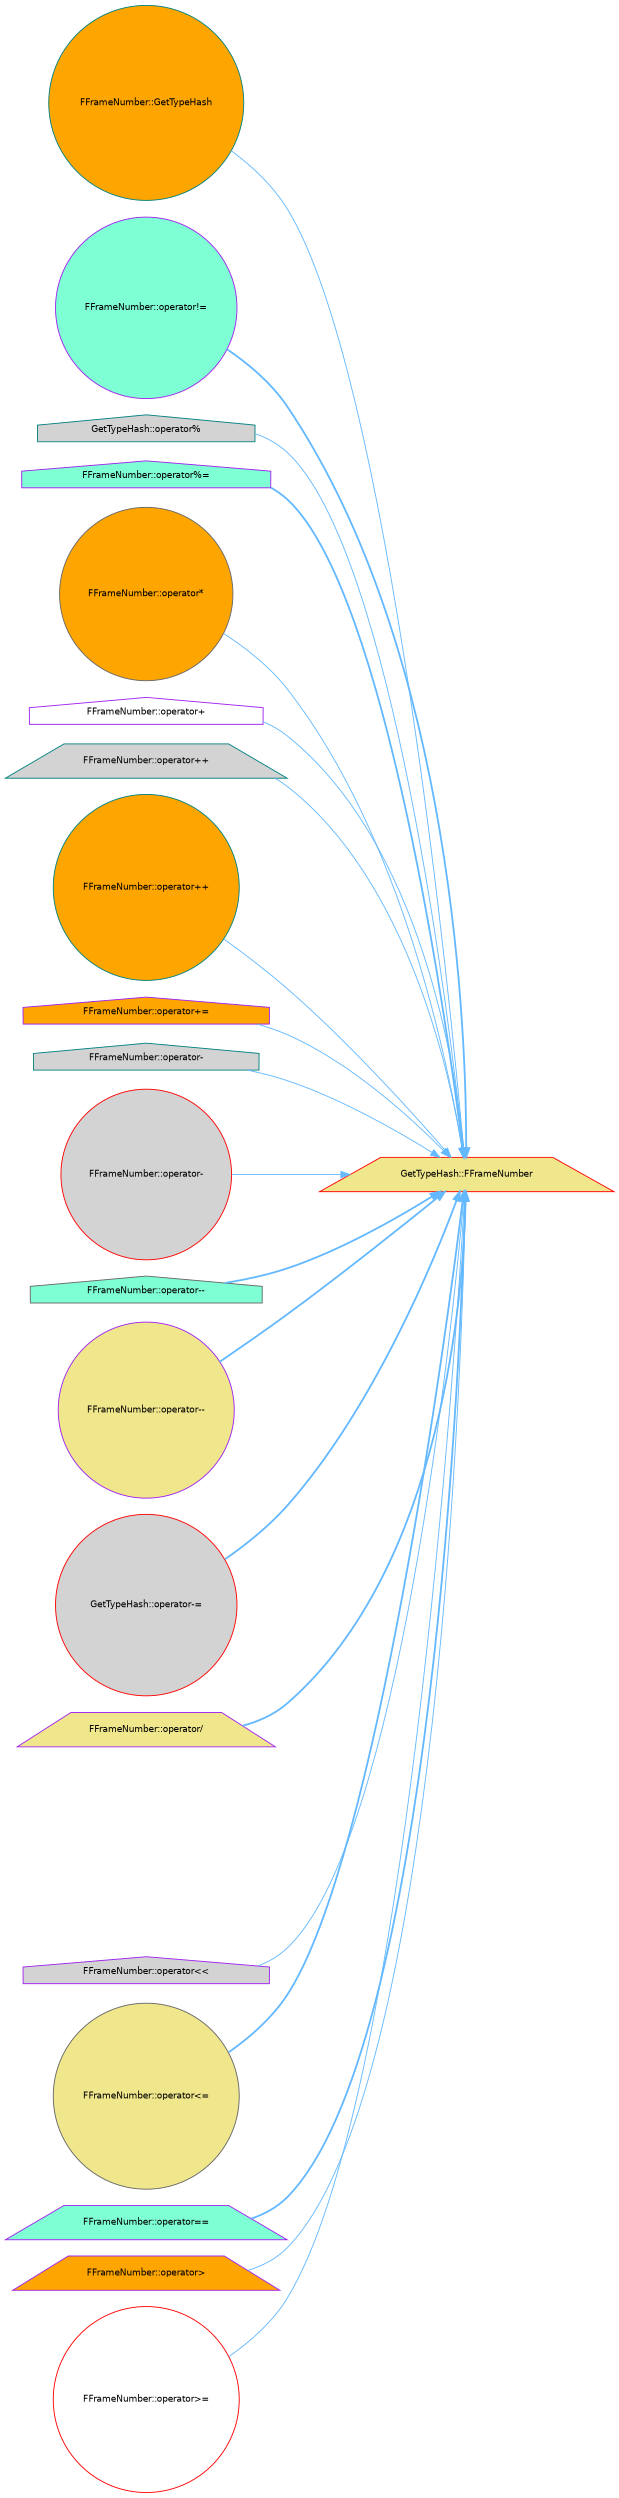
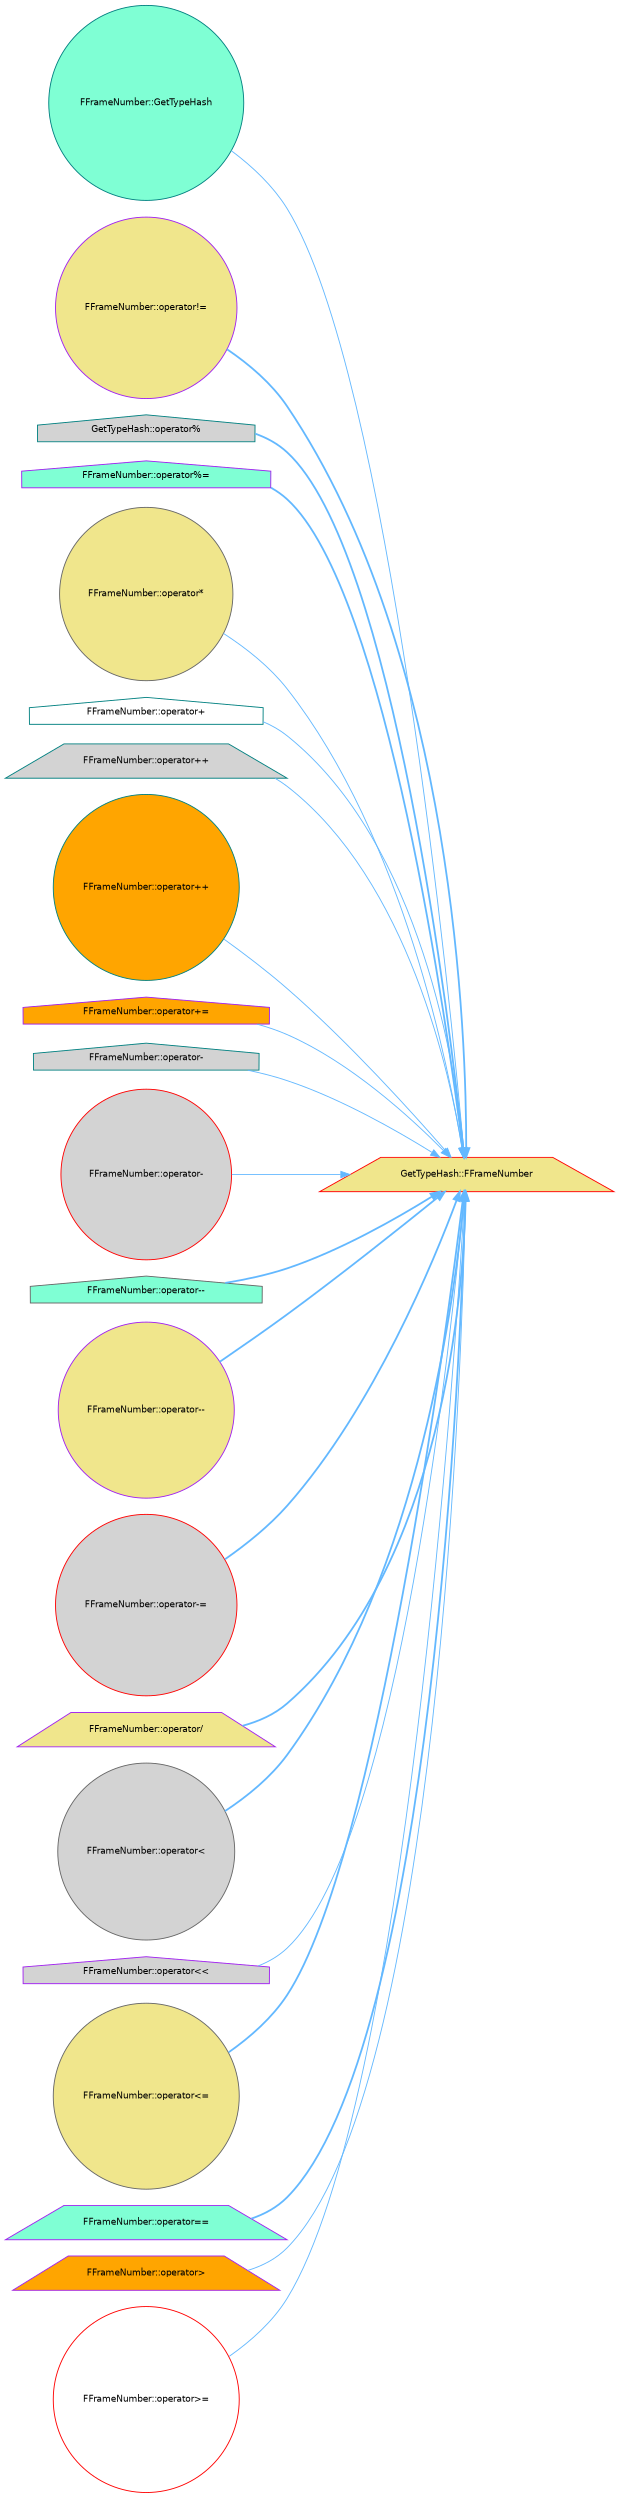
(146, 103) -> (146, 103)
(146, 308) -> (146, 308)
(146, 594) -> (146, 594)
(146, 712) -> (146, 712)
(406, 771) -> (406, 771)
(146, 1605) -> (146, 1605)
none -> (146, 1852)
